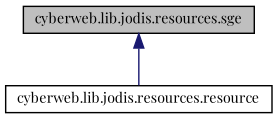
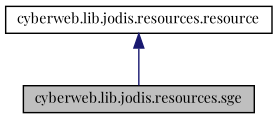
(139, 67) -> (139, 67)
